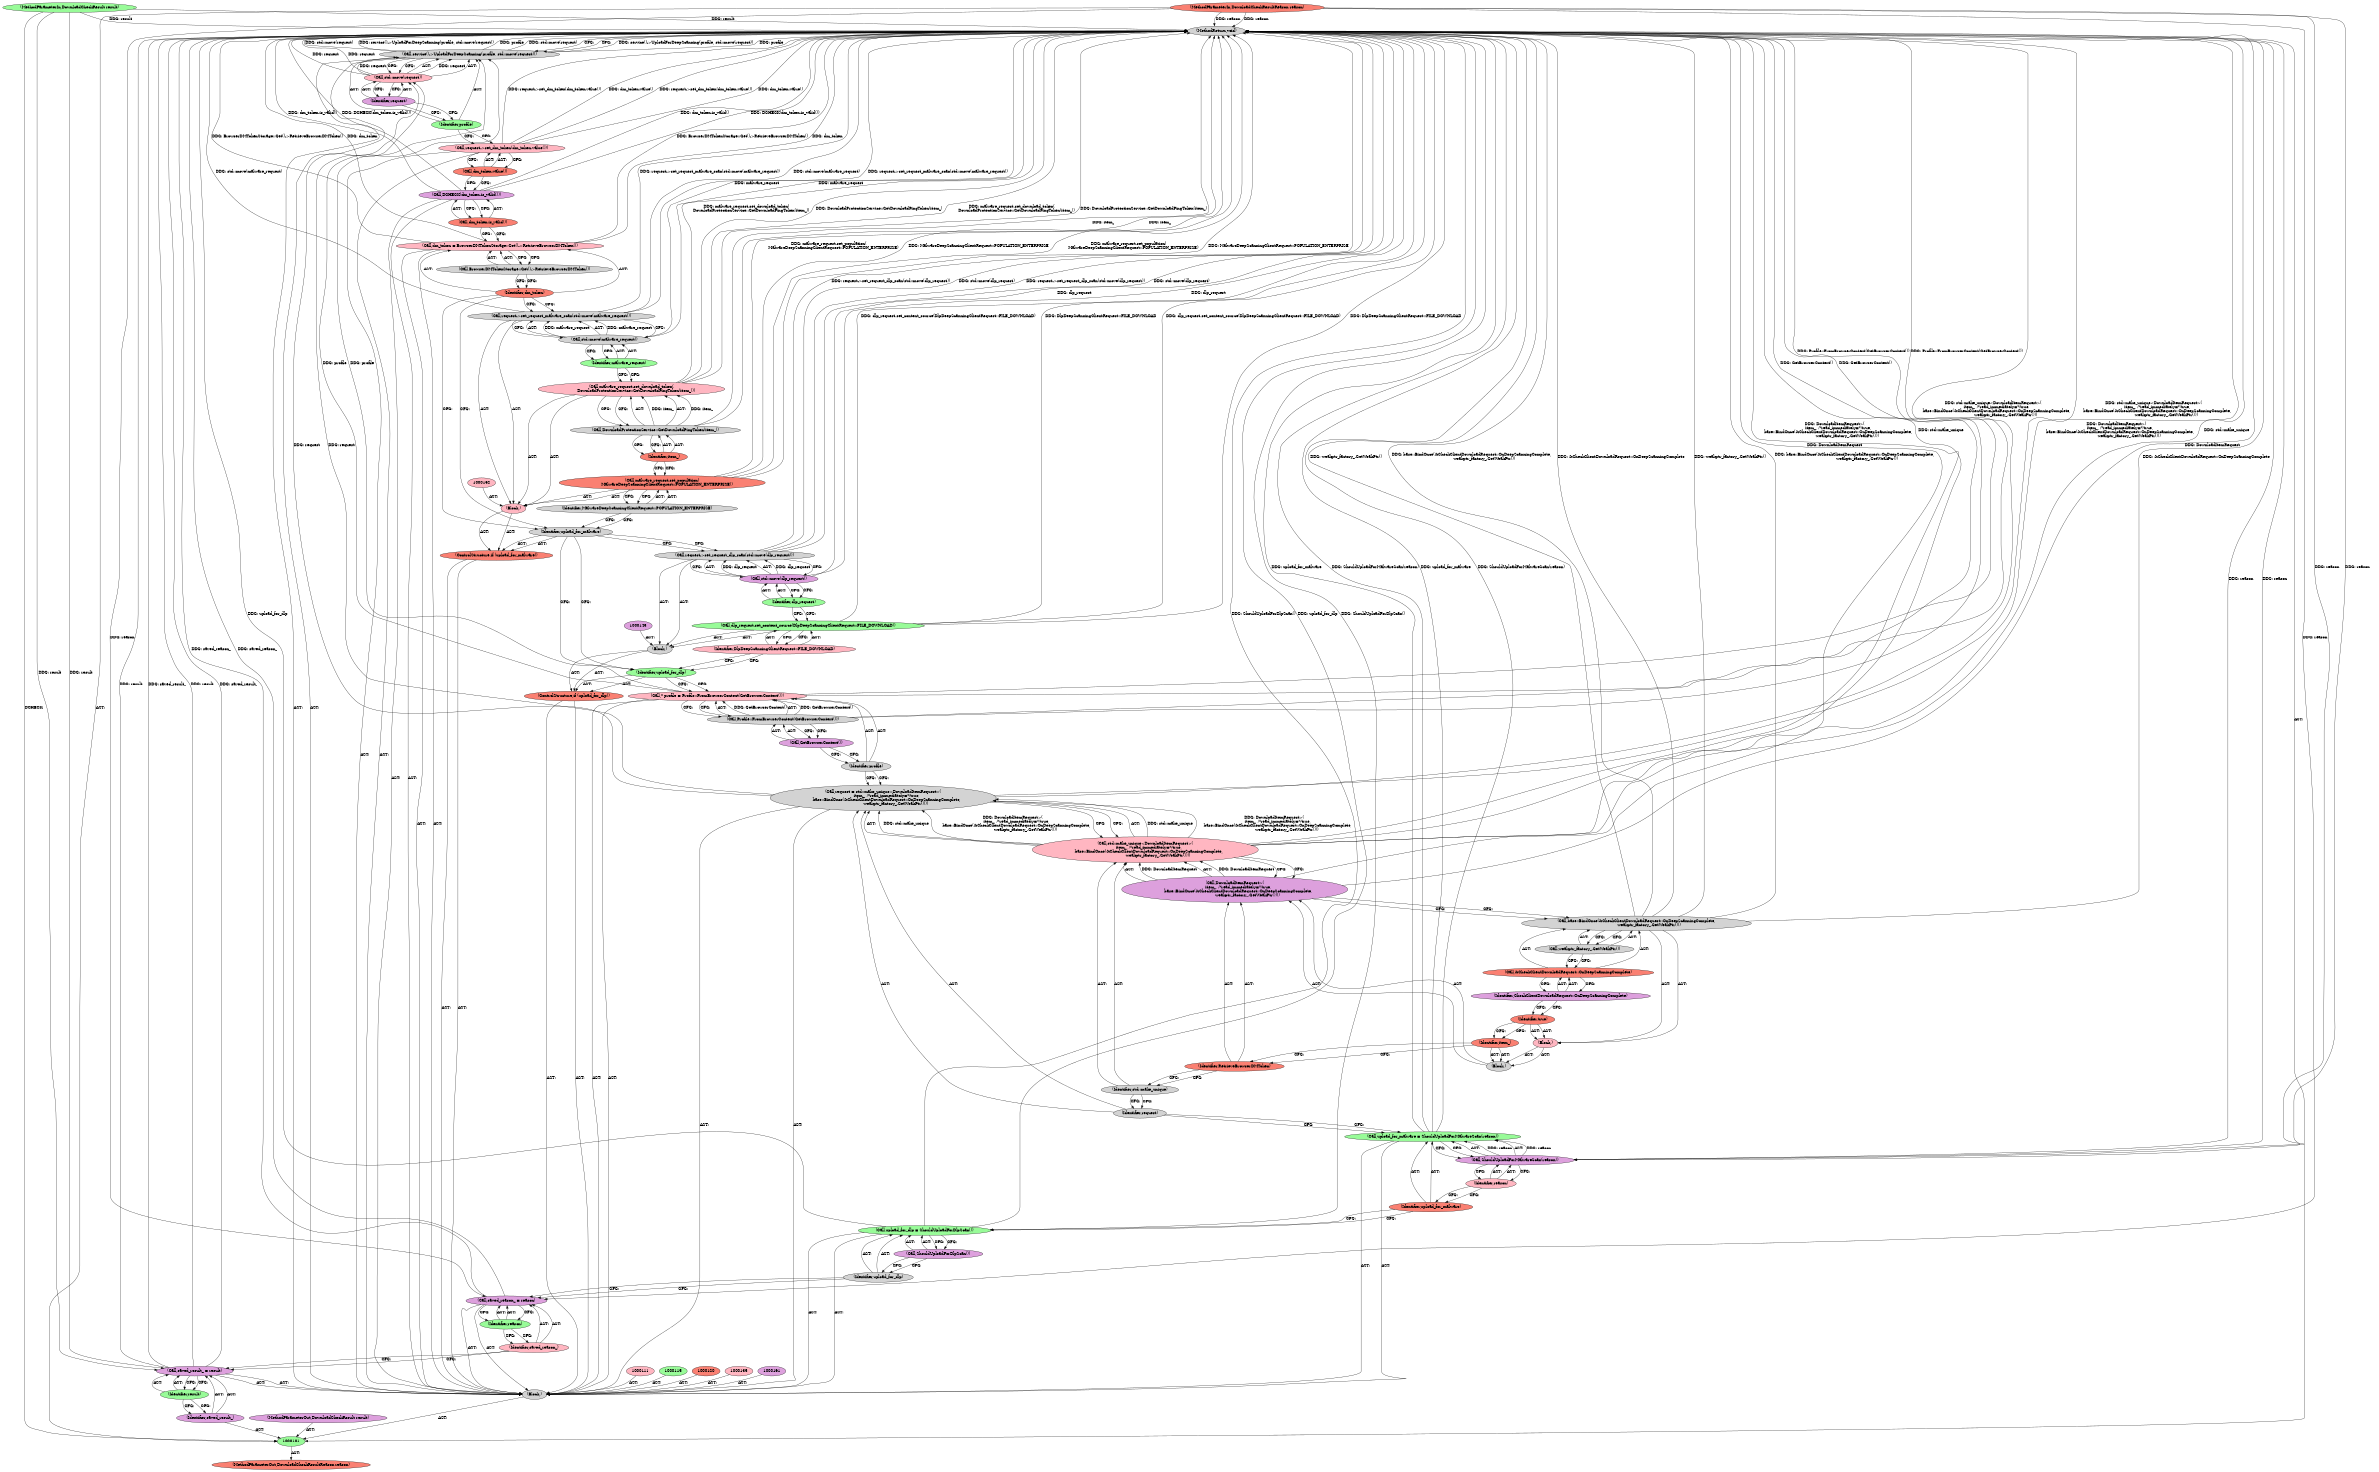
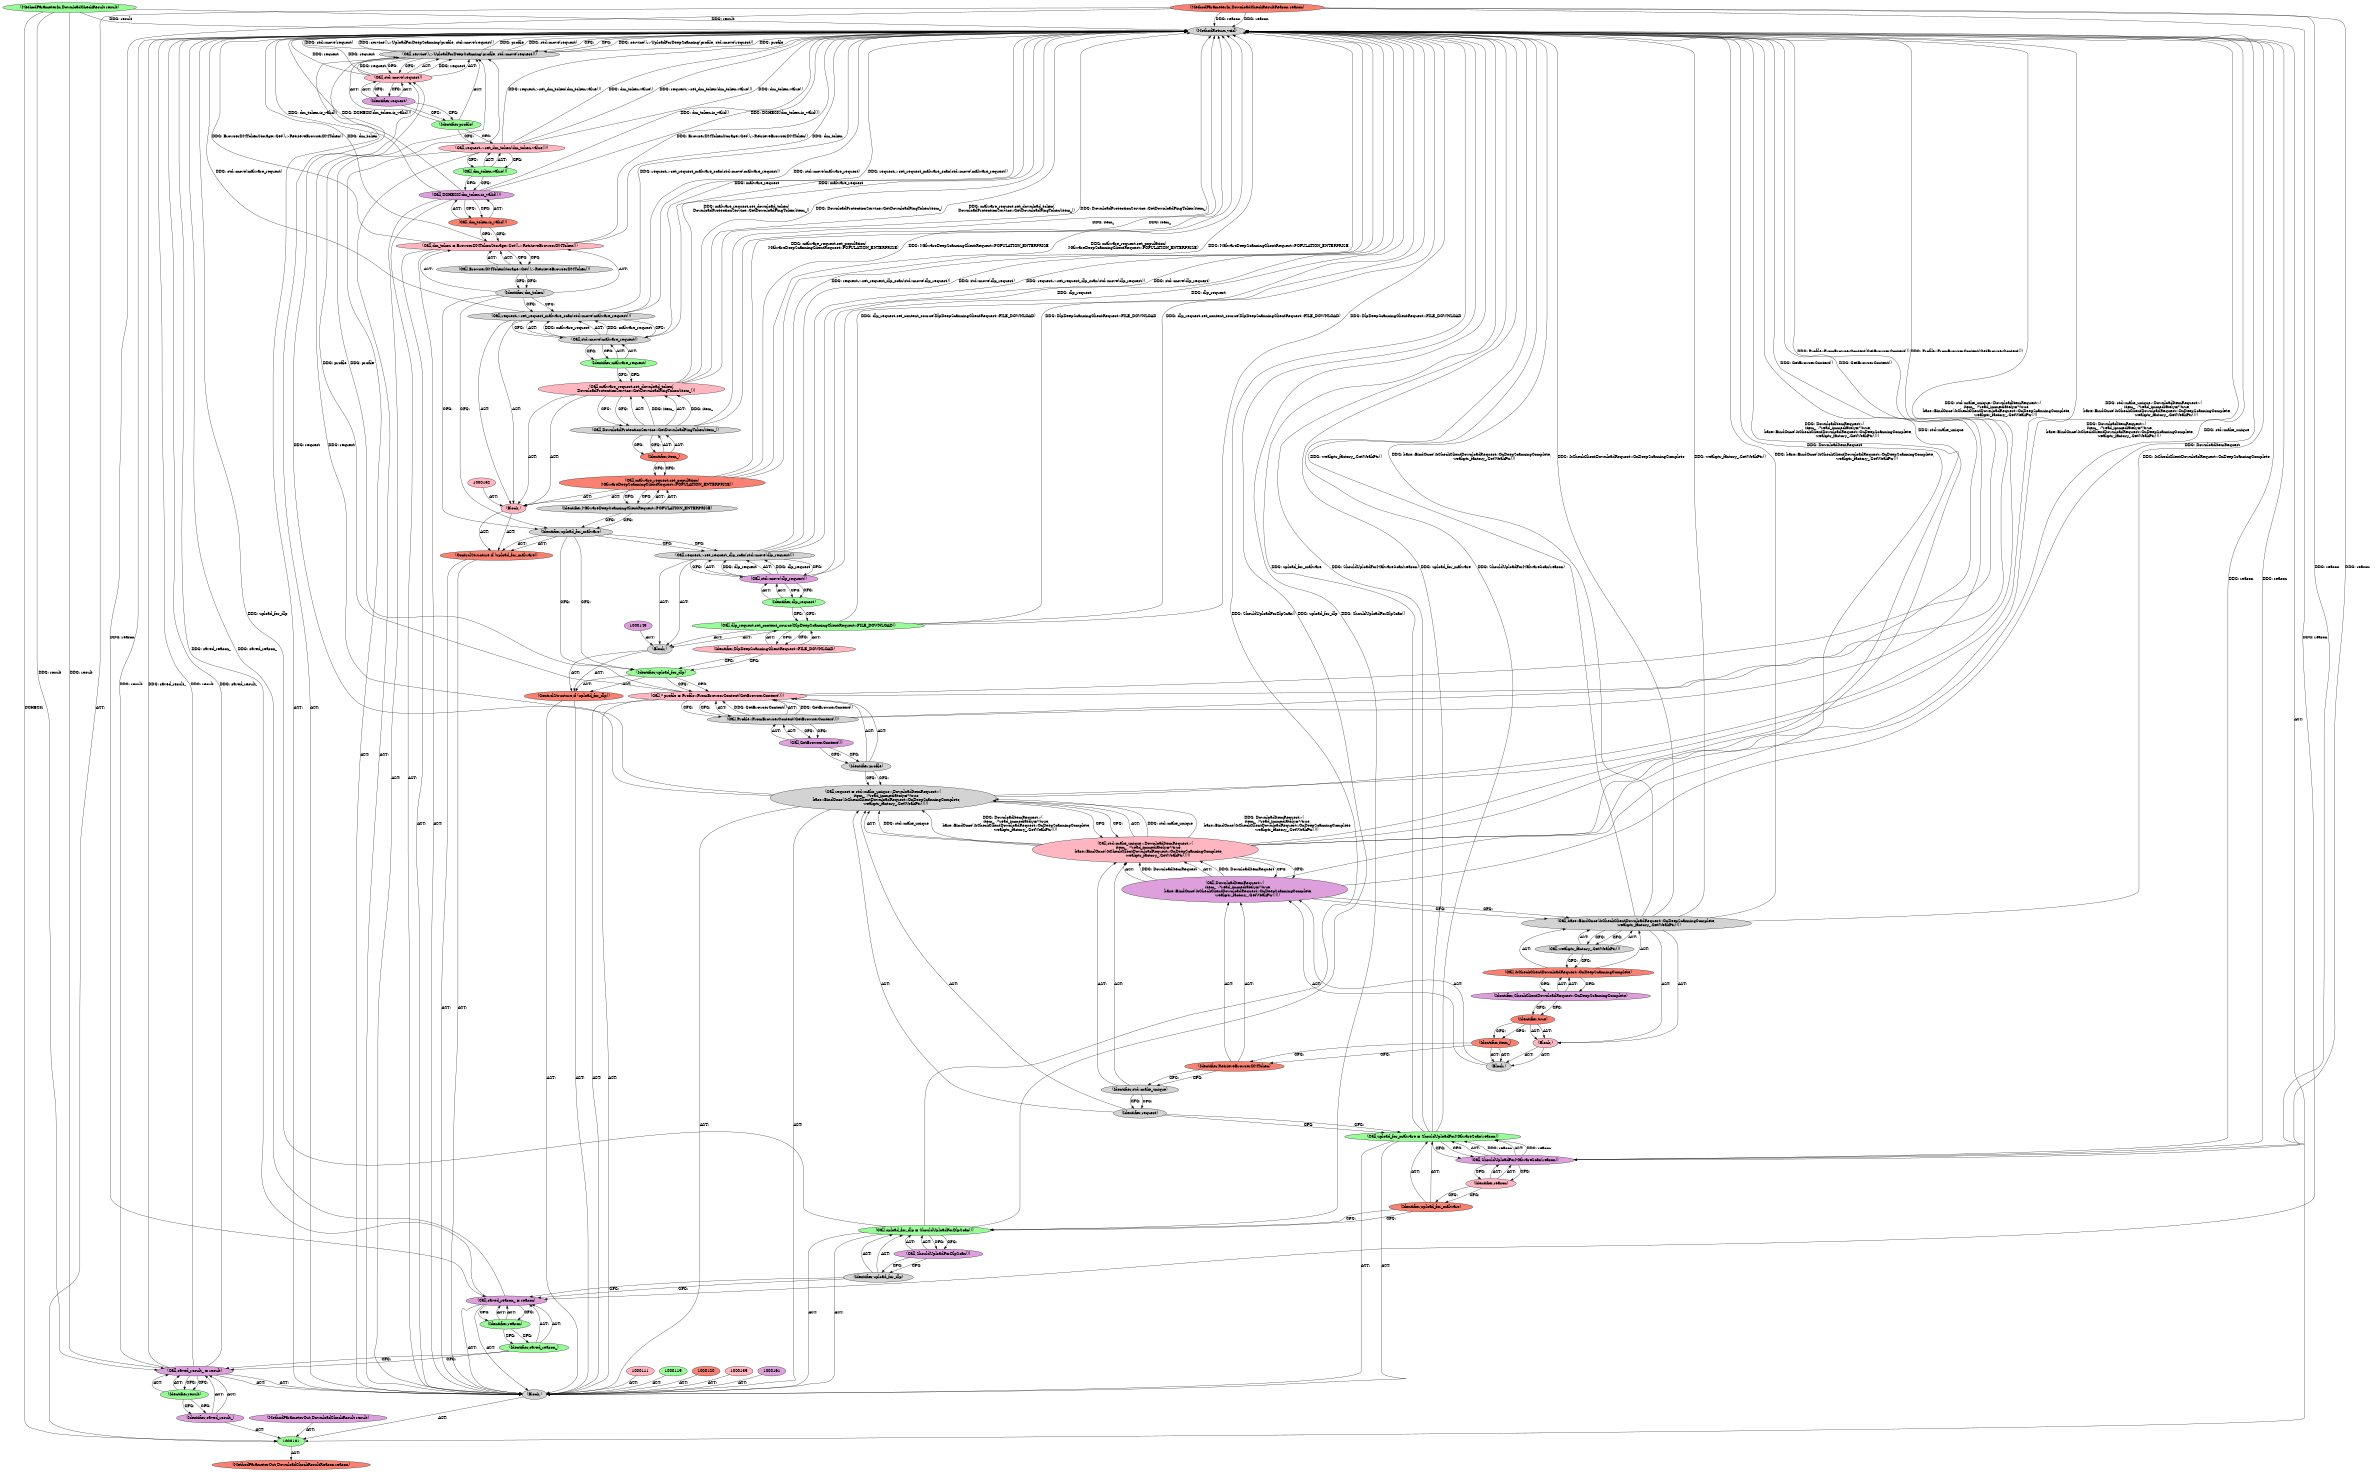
(485, 172) -> (485, 172)
(524, 293) -> (524, 293)
(534, 1348) -> (534, 1348)
